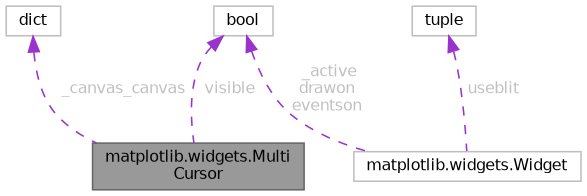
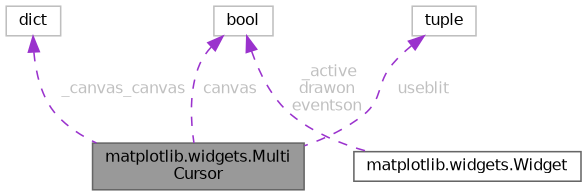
(228, 89) -> (228, 89)
(462, 101) -> (370, 108)
(467, 166) -> (467, 166)
